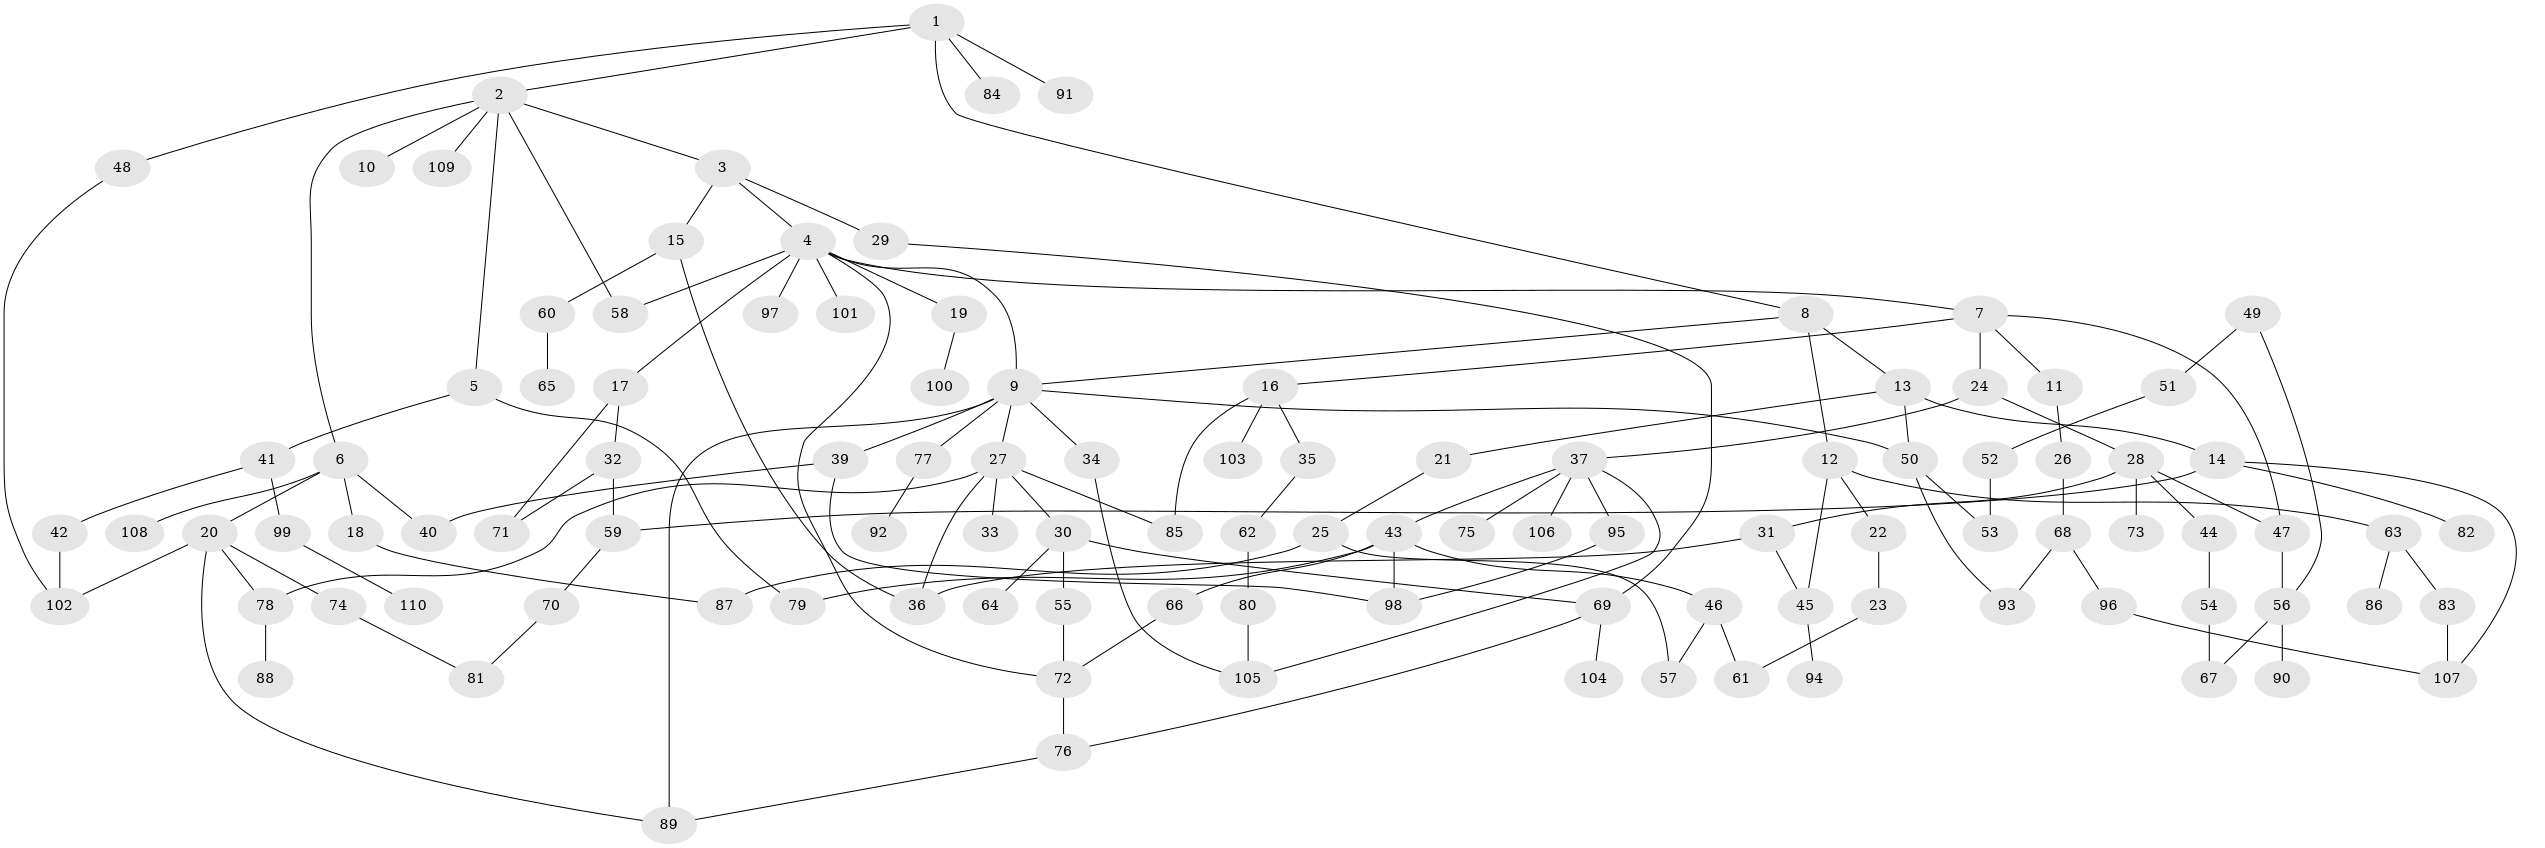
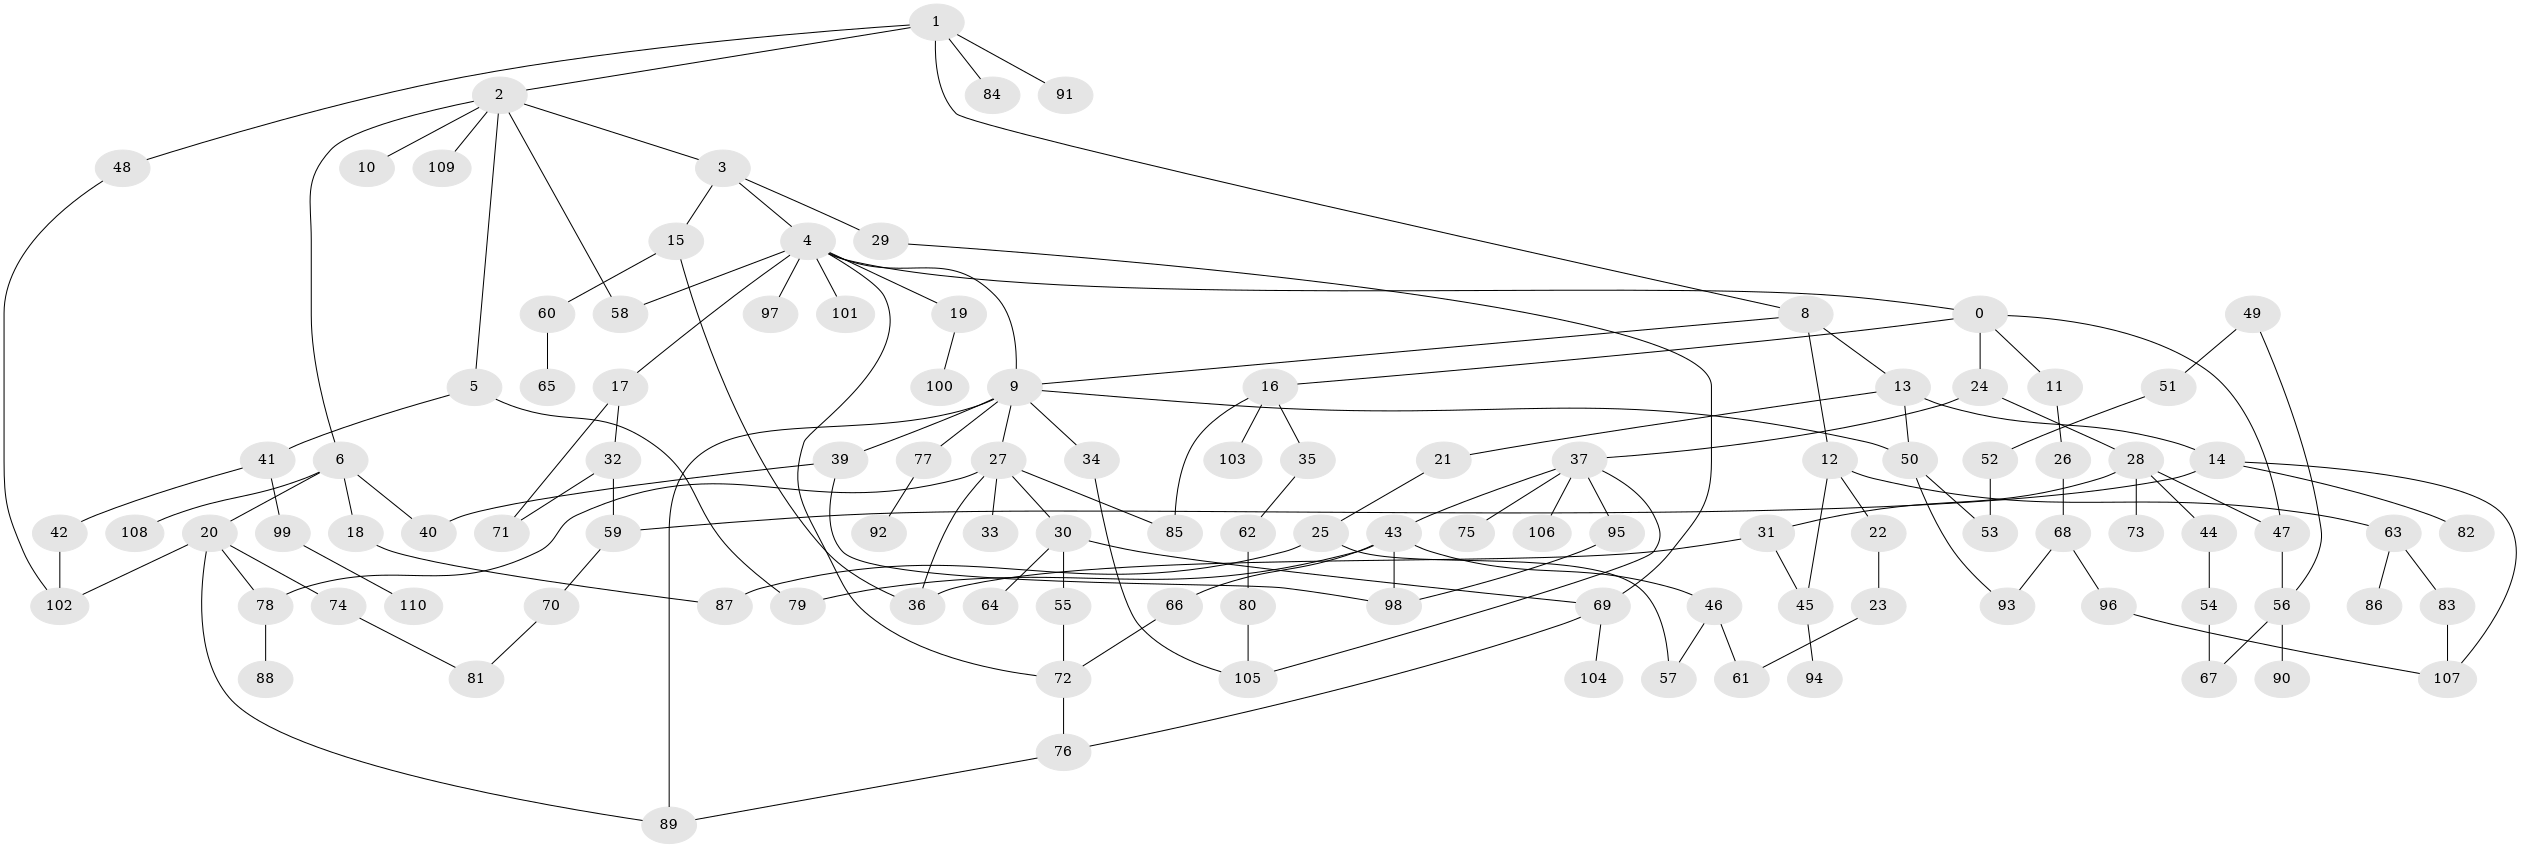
(1980, 314) -> (1980, 314)
